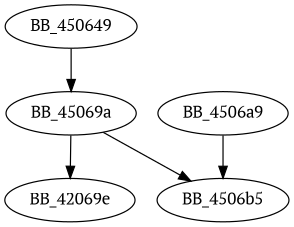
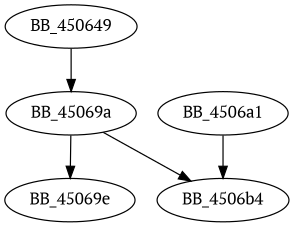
(223, 113) -> (223, 113)
(70, 200) -> (70, 200)
(223, 200) -> (223, 200)
